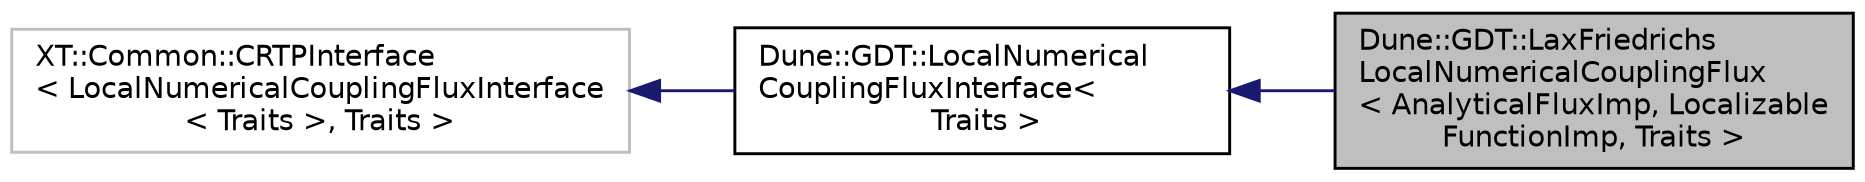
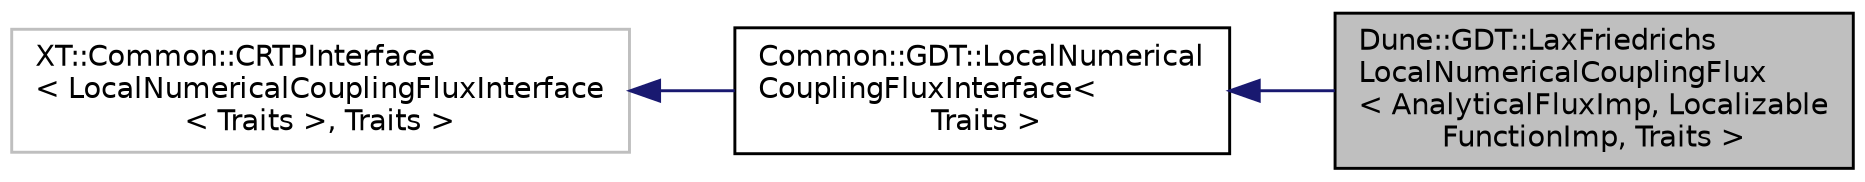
(982, 91) -> (982, 91)
